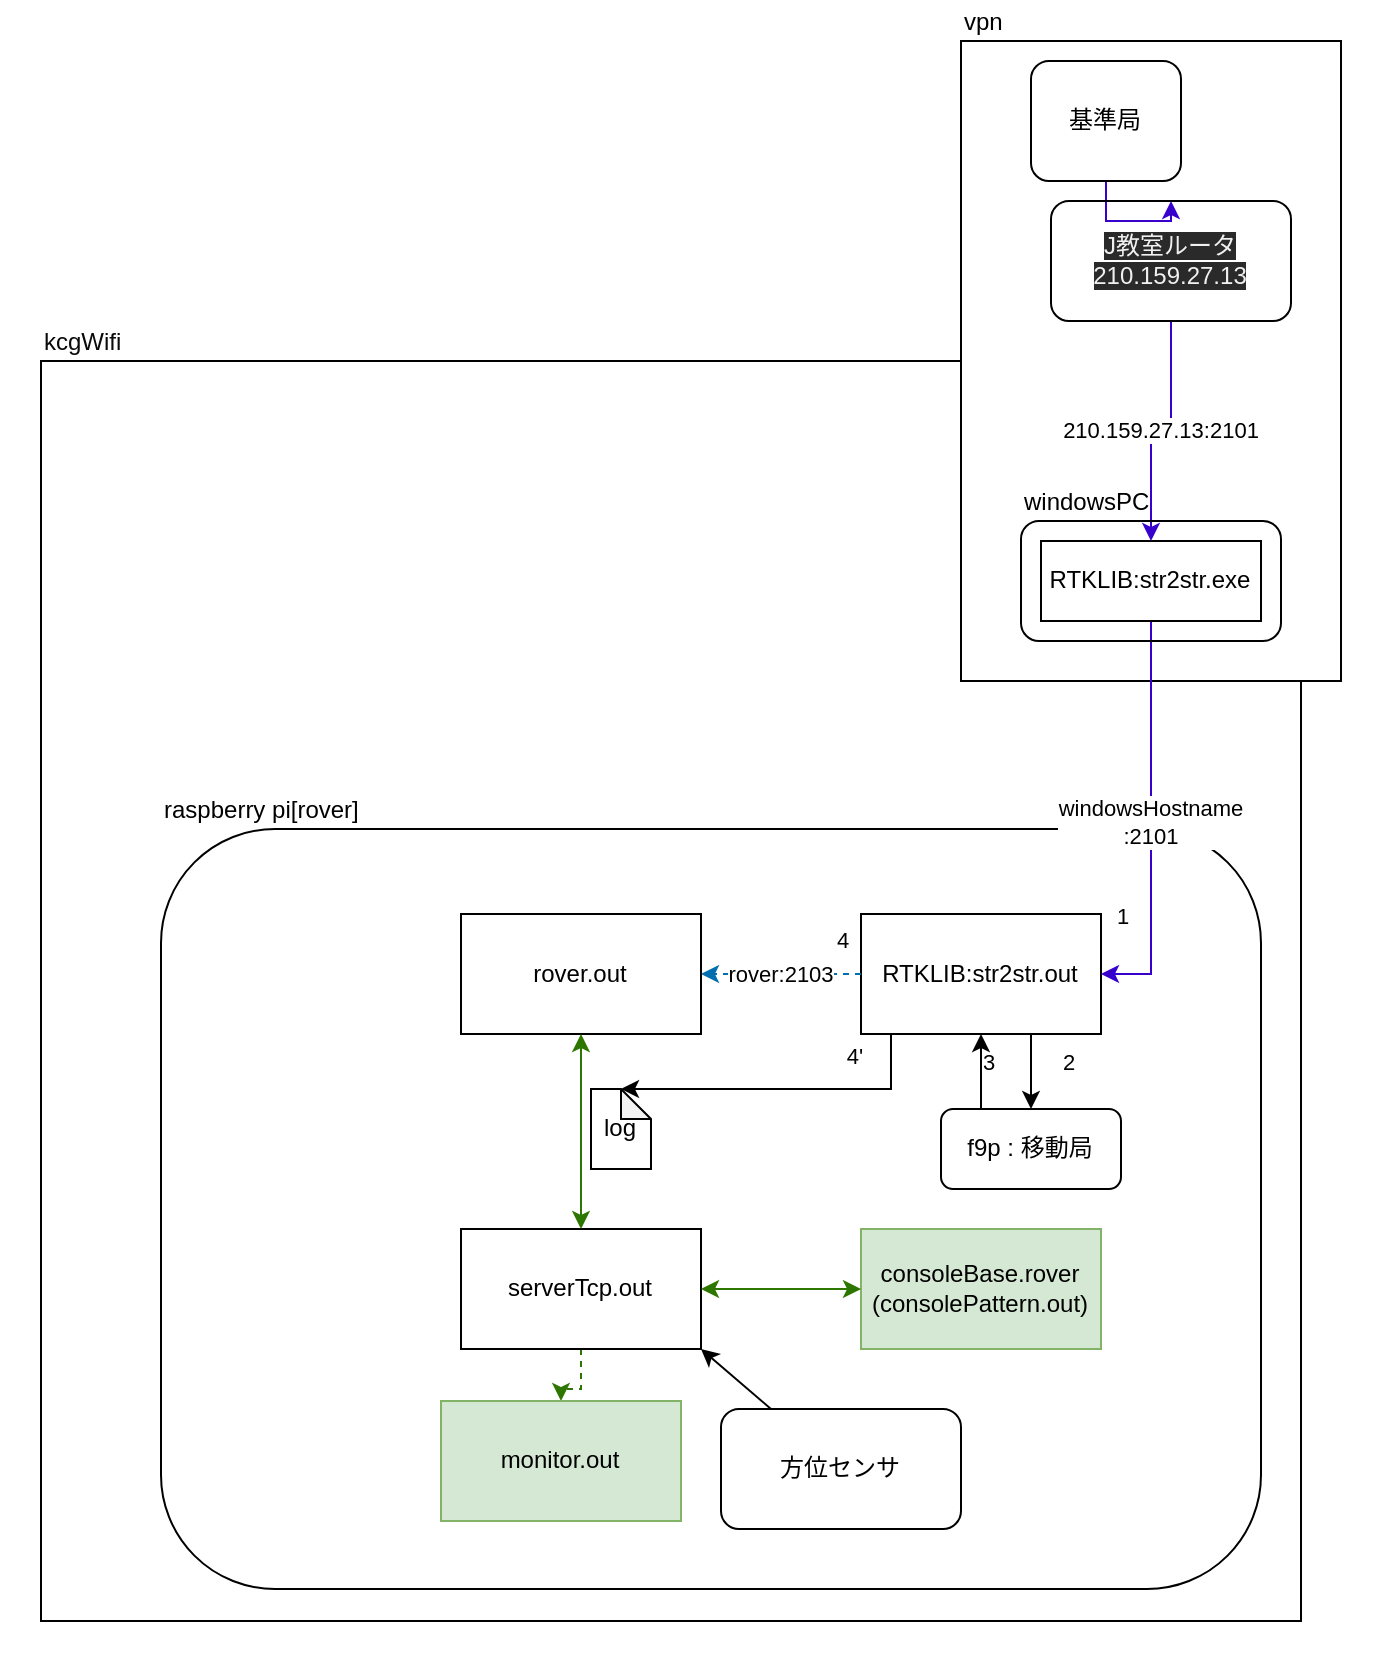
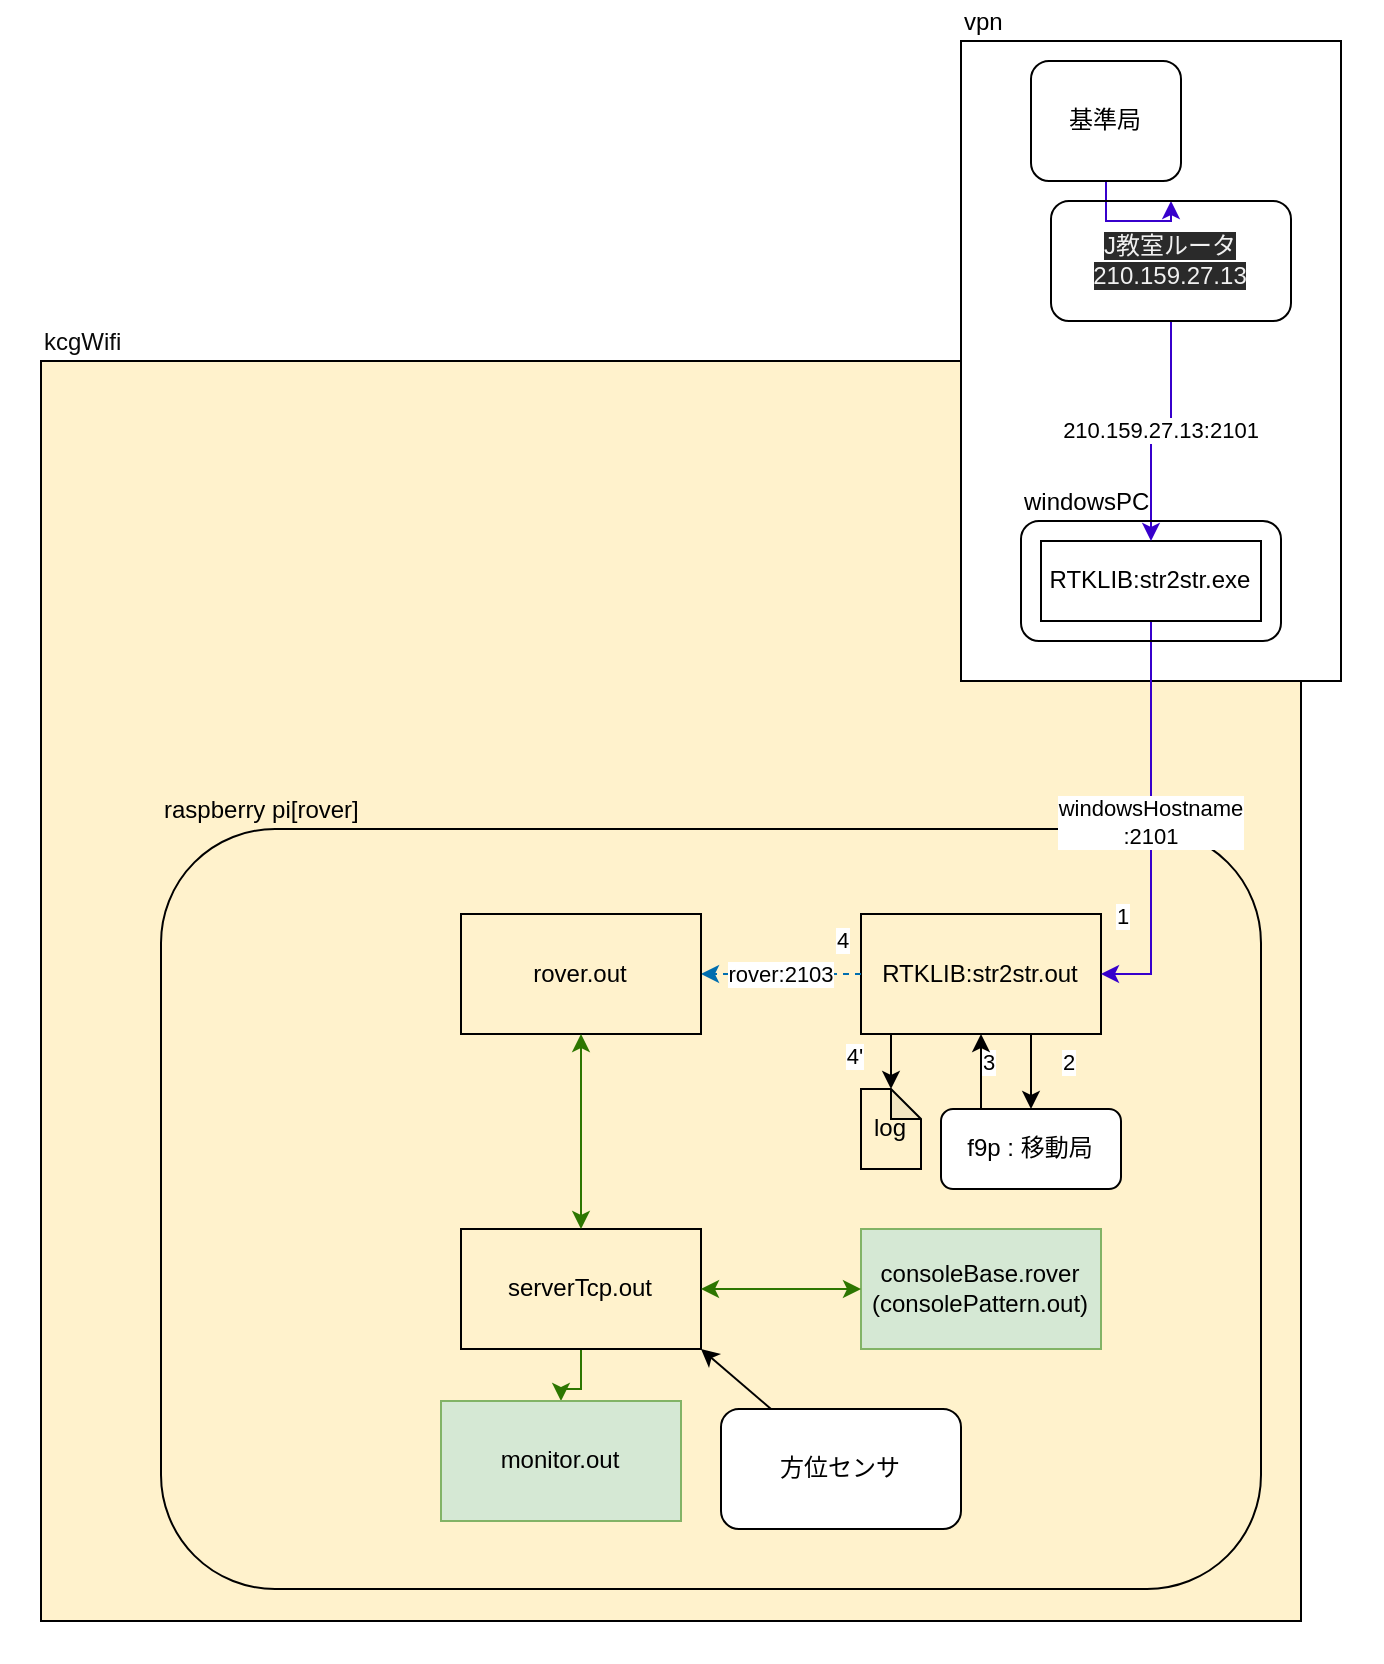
(671, 991) -> (671, 991)
(621, 1129) -> (891, 1129)
(581, 1377) -> (581, 1377)
